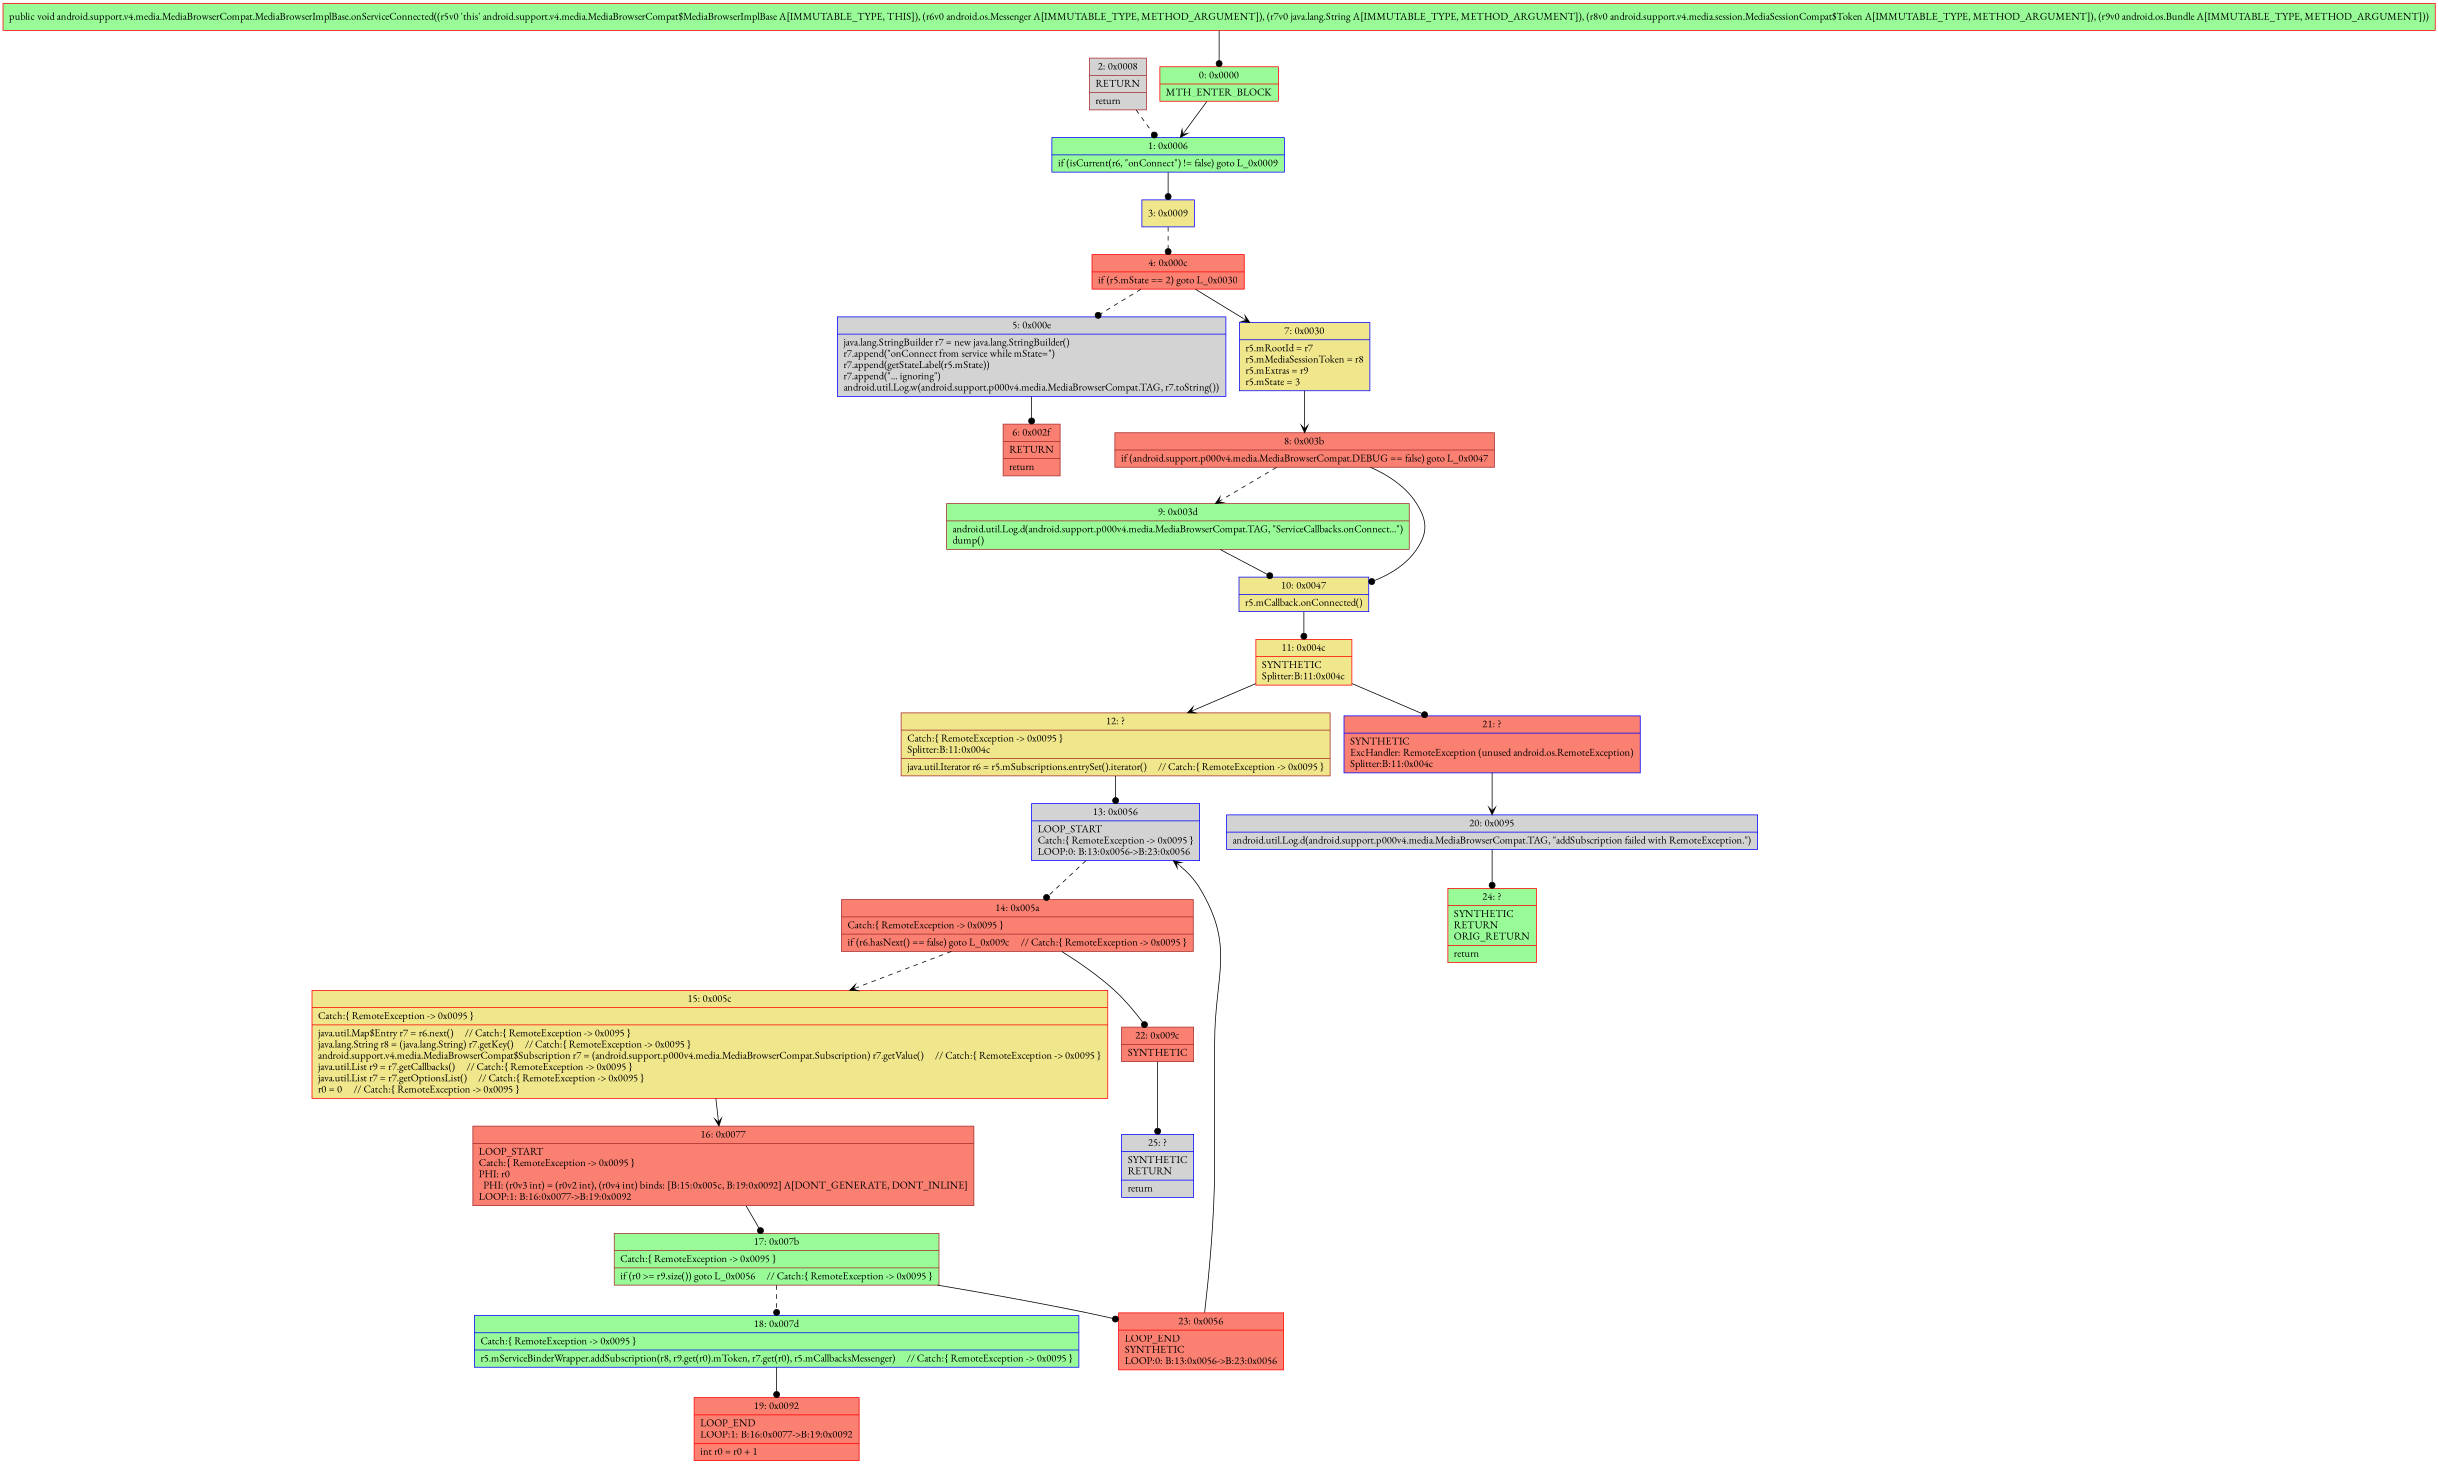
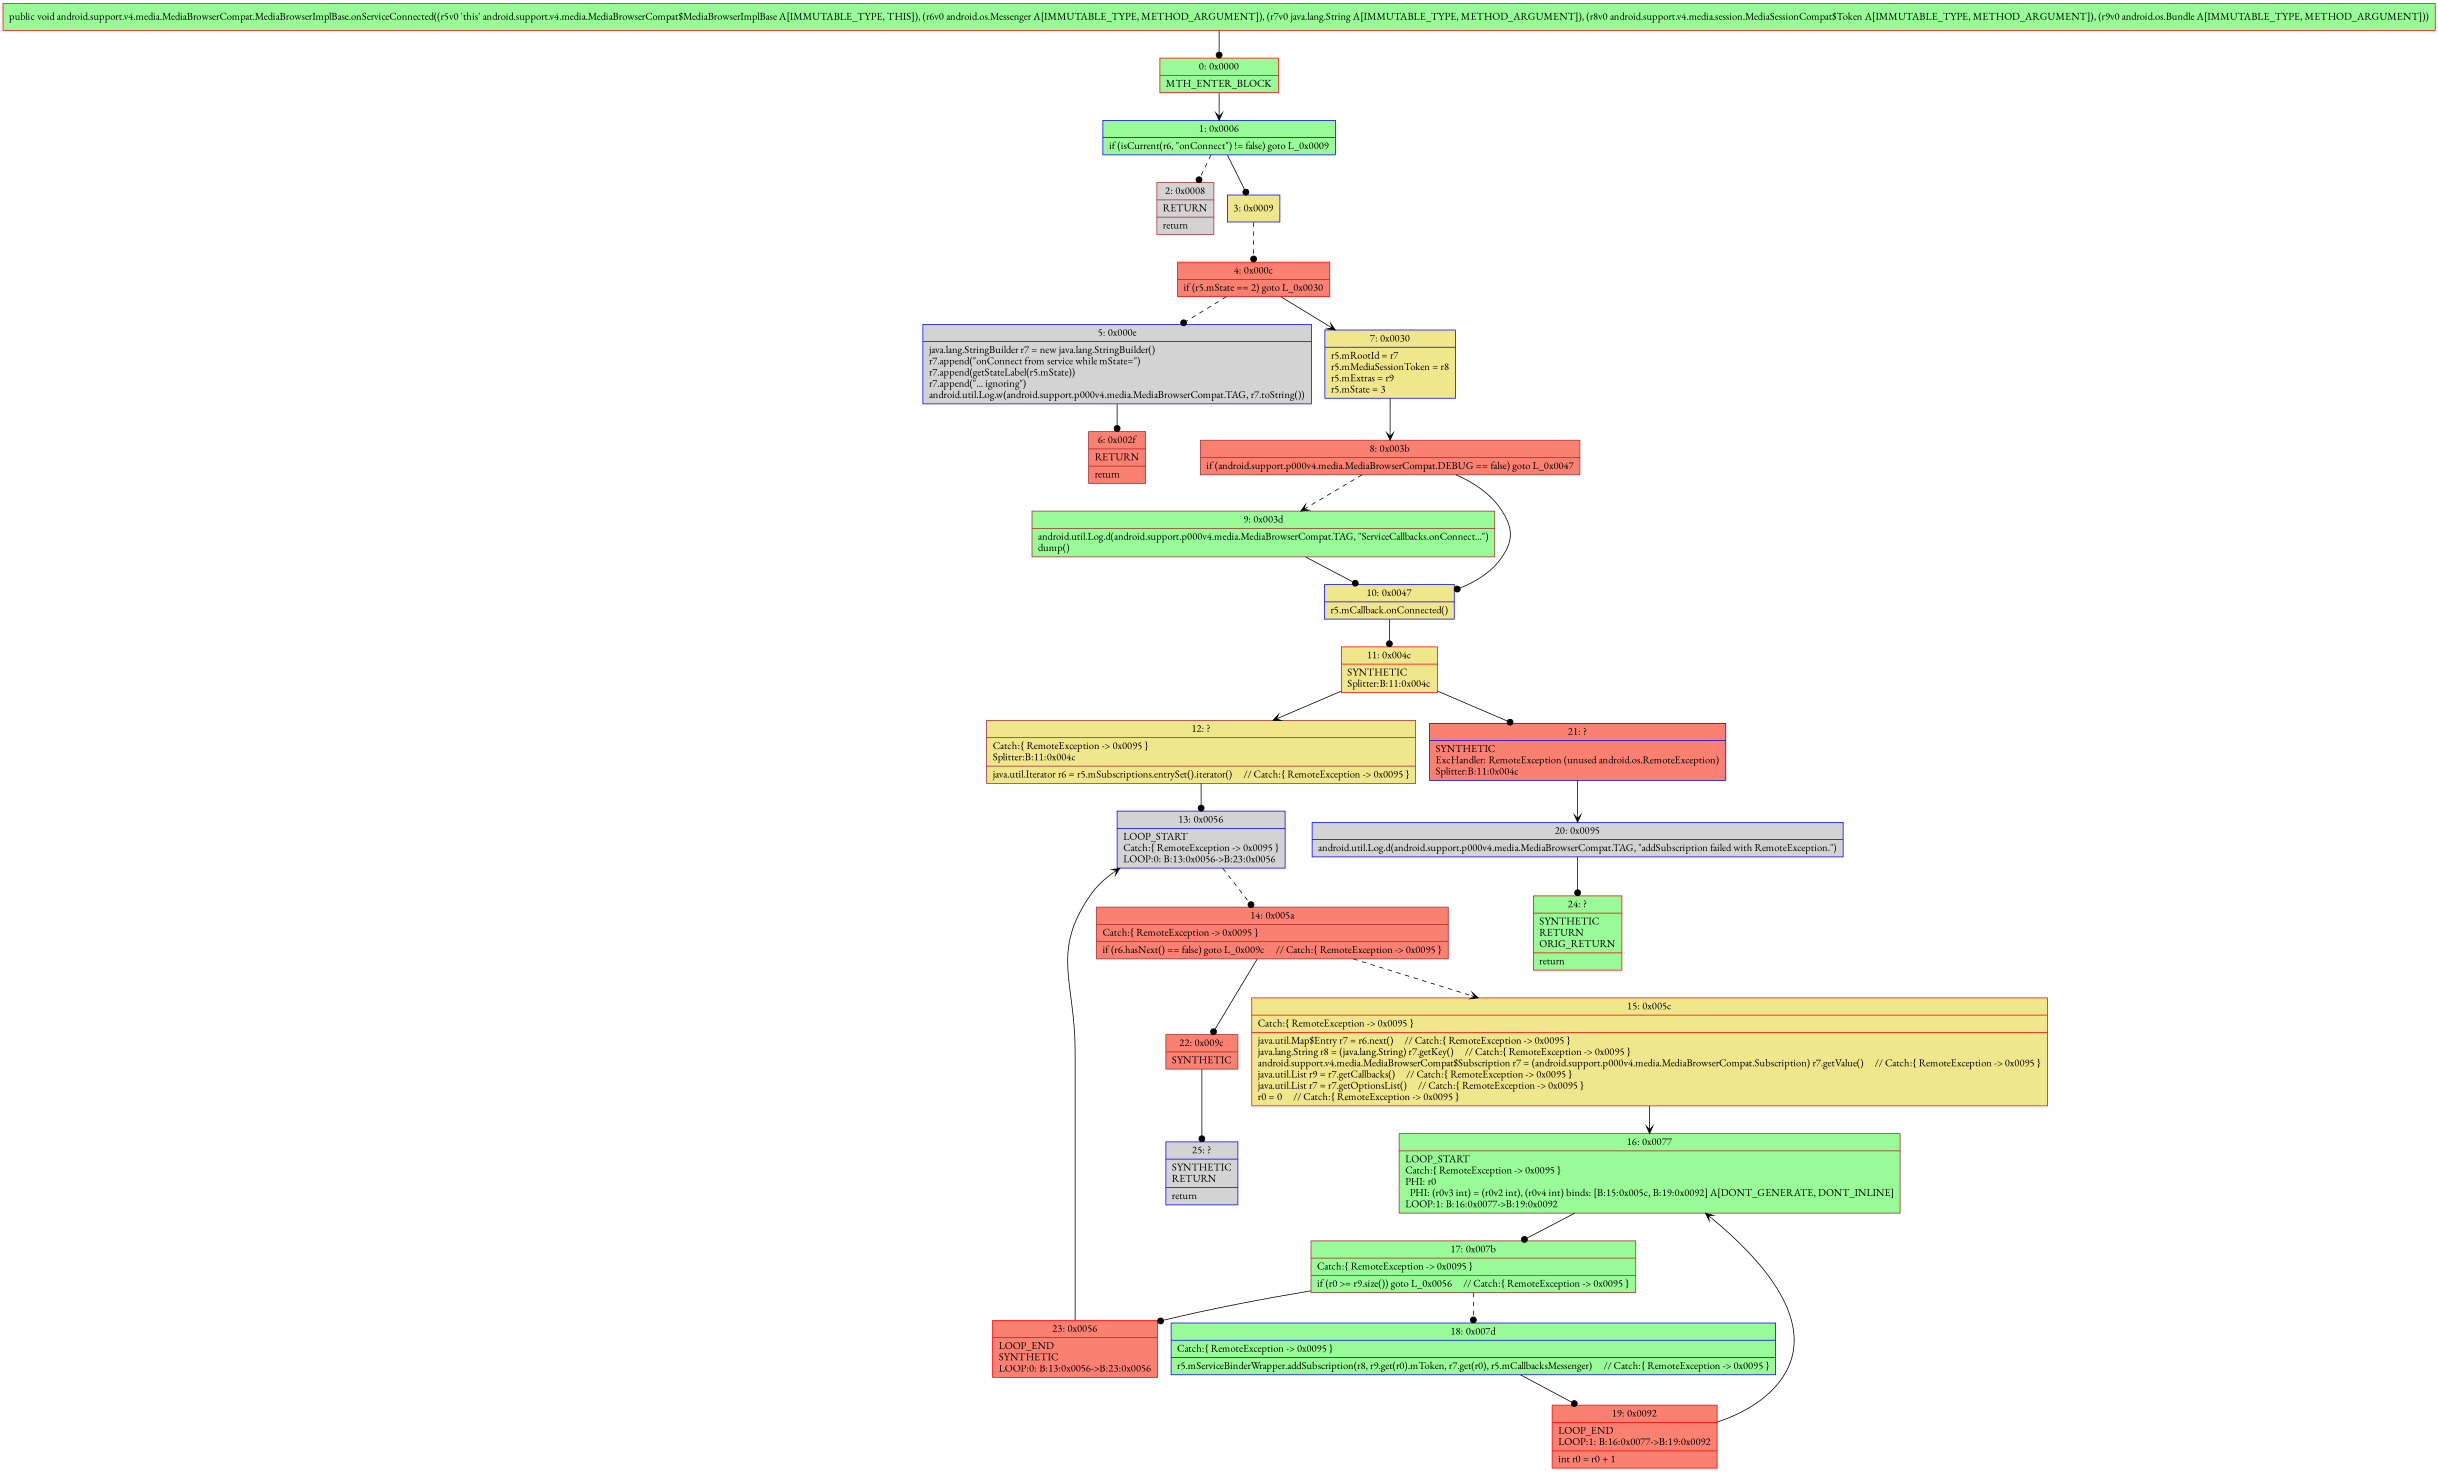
(1144, 121) -> (1206, 166)
(723, 1166) -> (1650, 1173)
none -> (1792, 1325)
